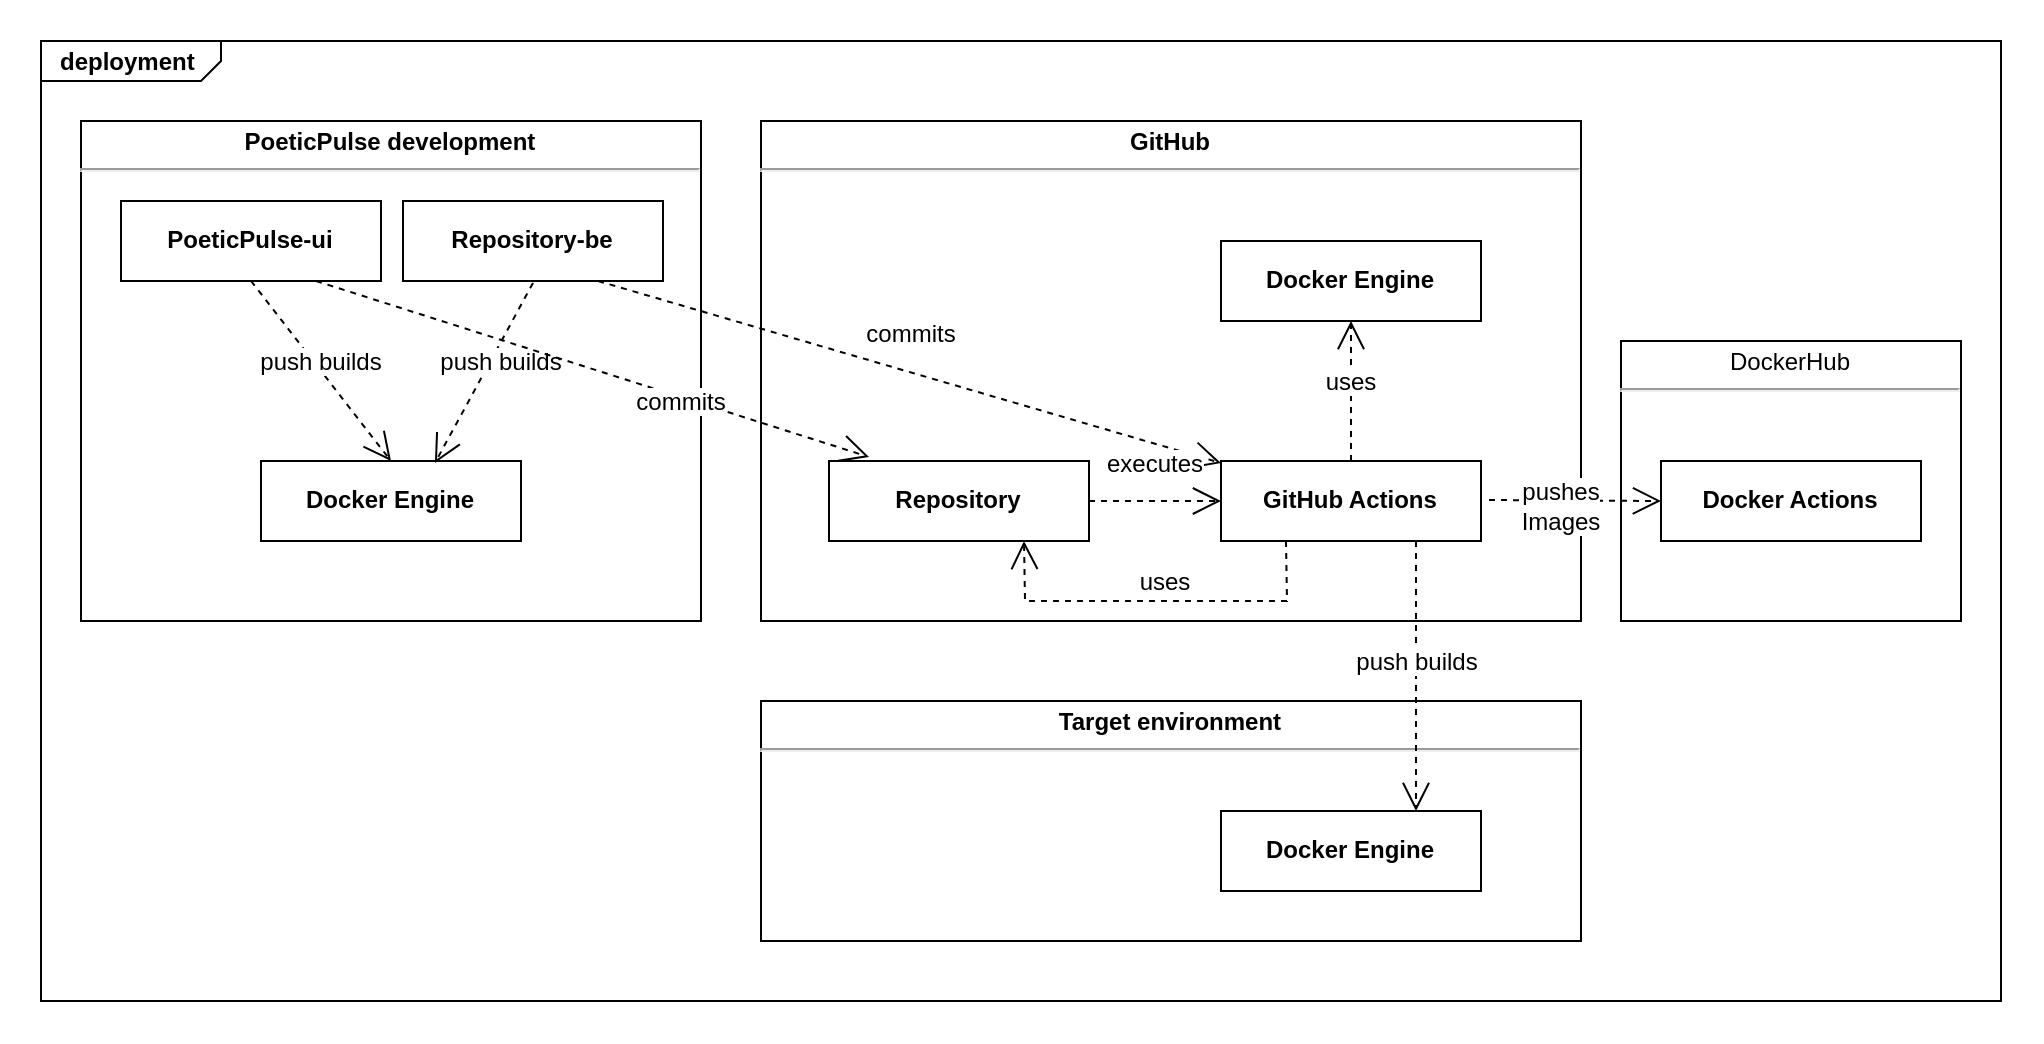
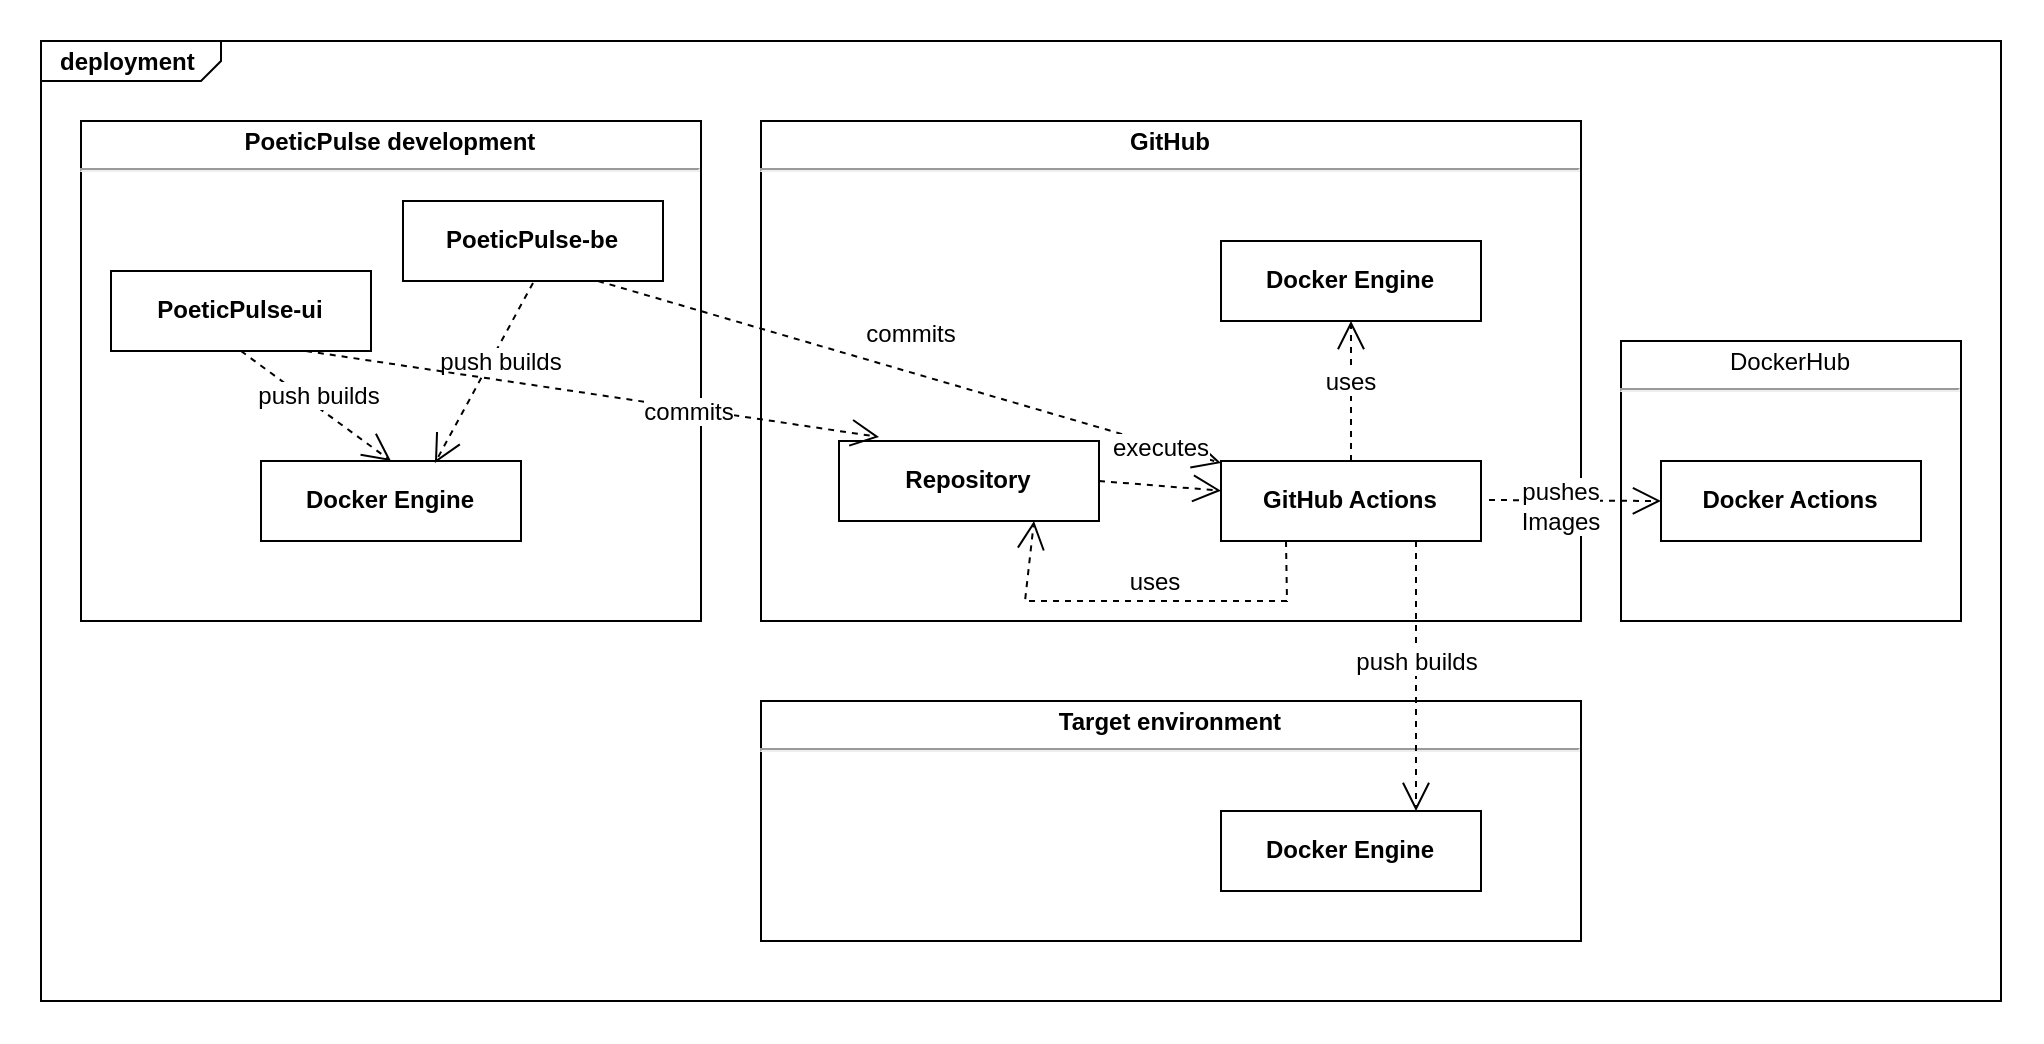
(533, 201) -> (533, 201)
(251, 241) -> (241, 311)
(959, 501) -> (969, 481)
